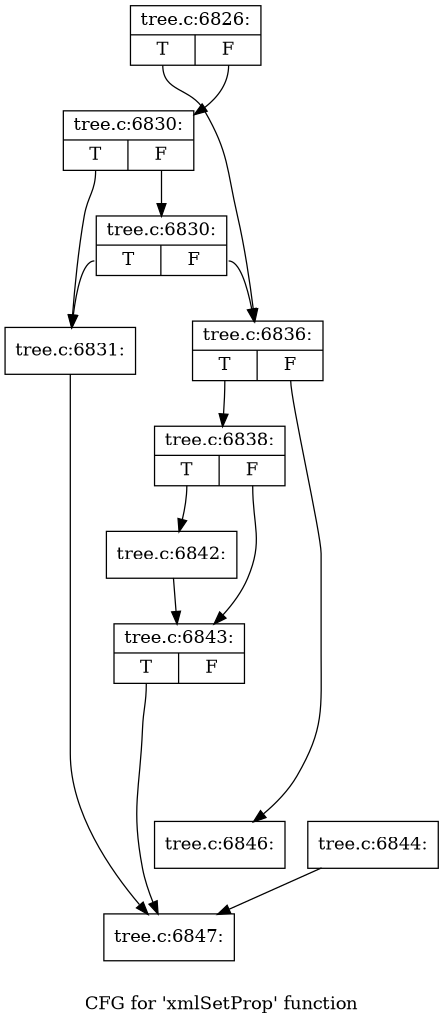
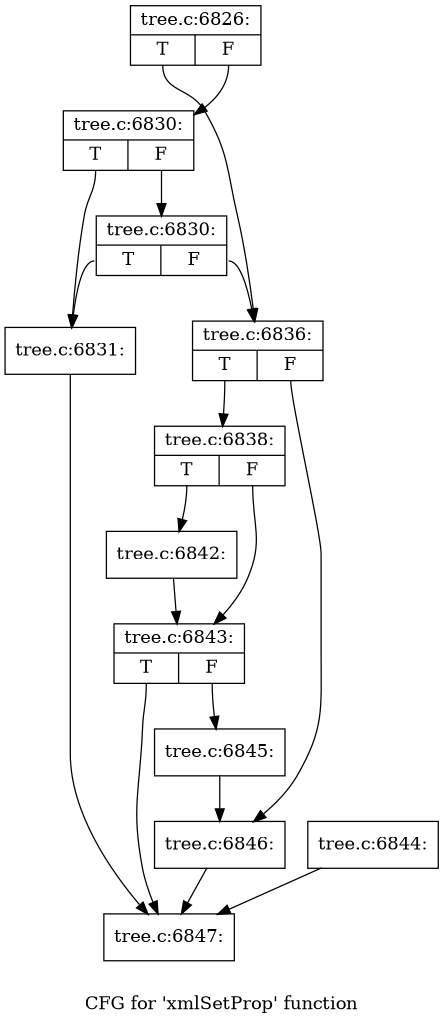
none -> (220, 752)
none -> (197, 885)
